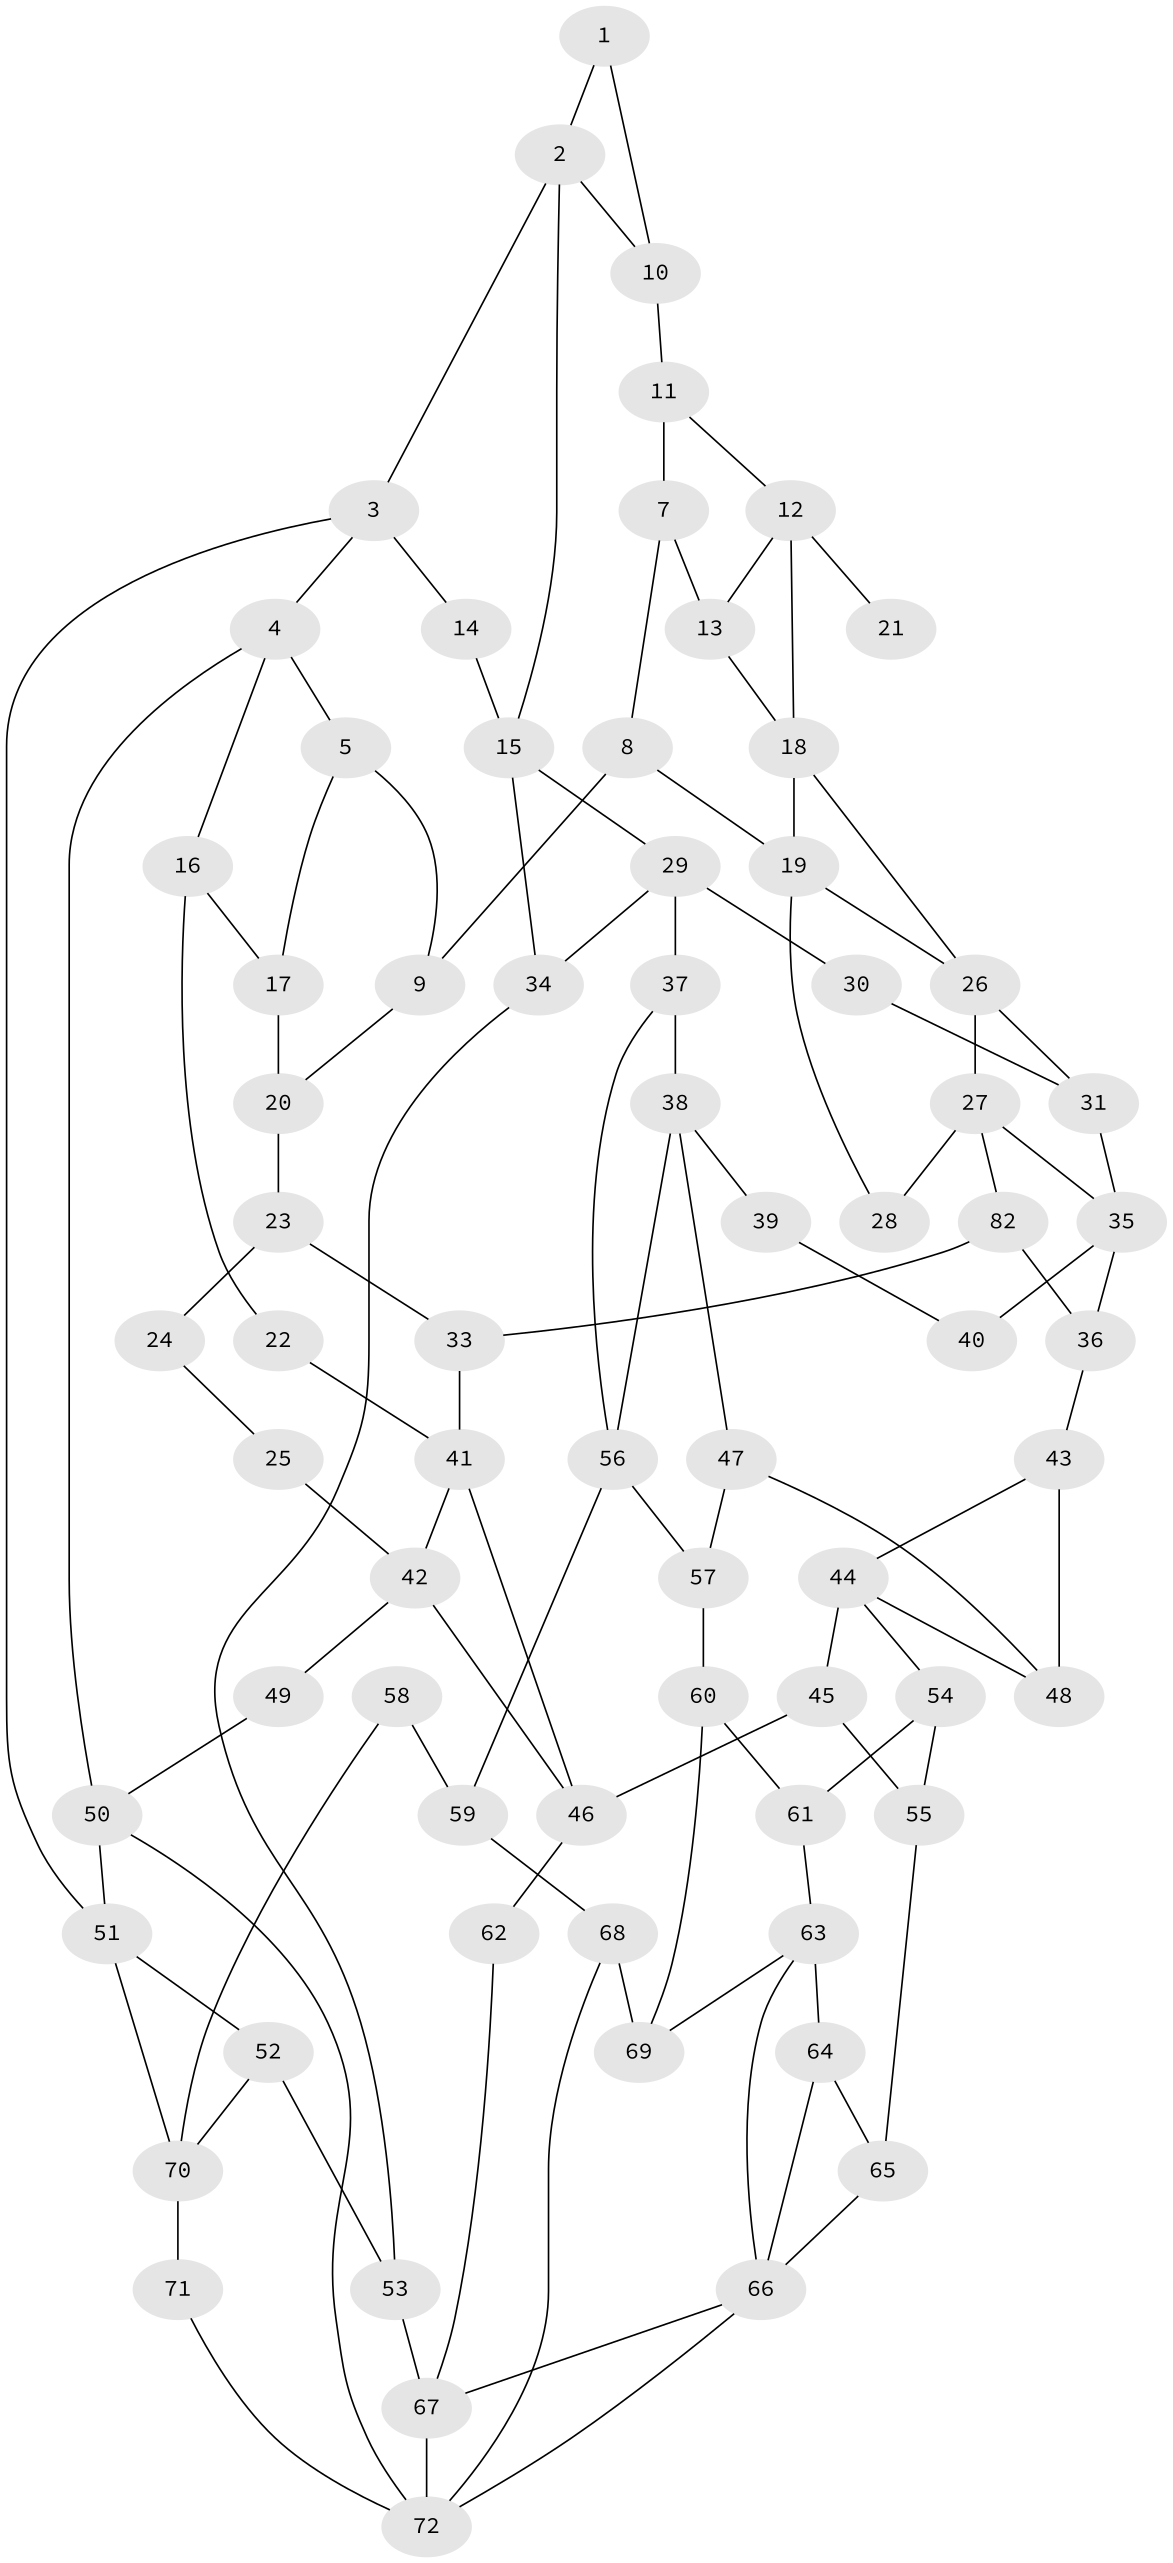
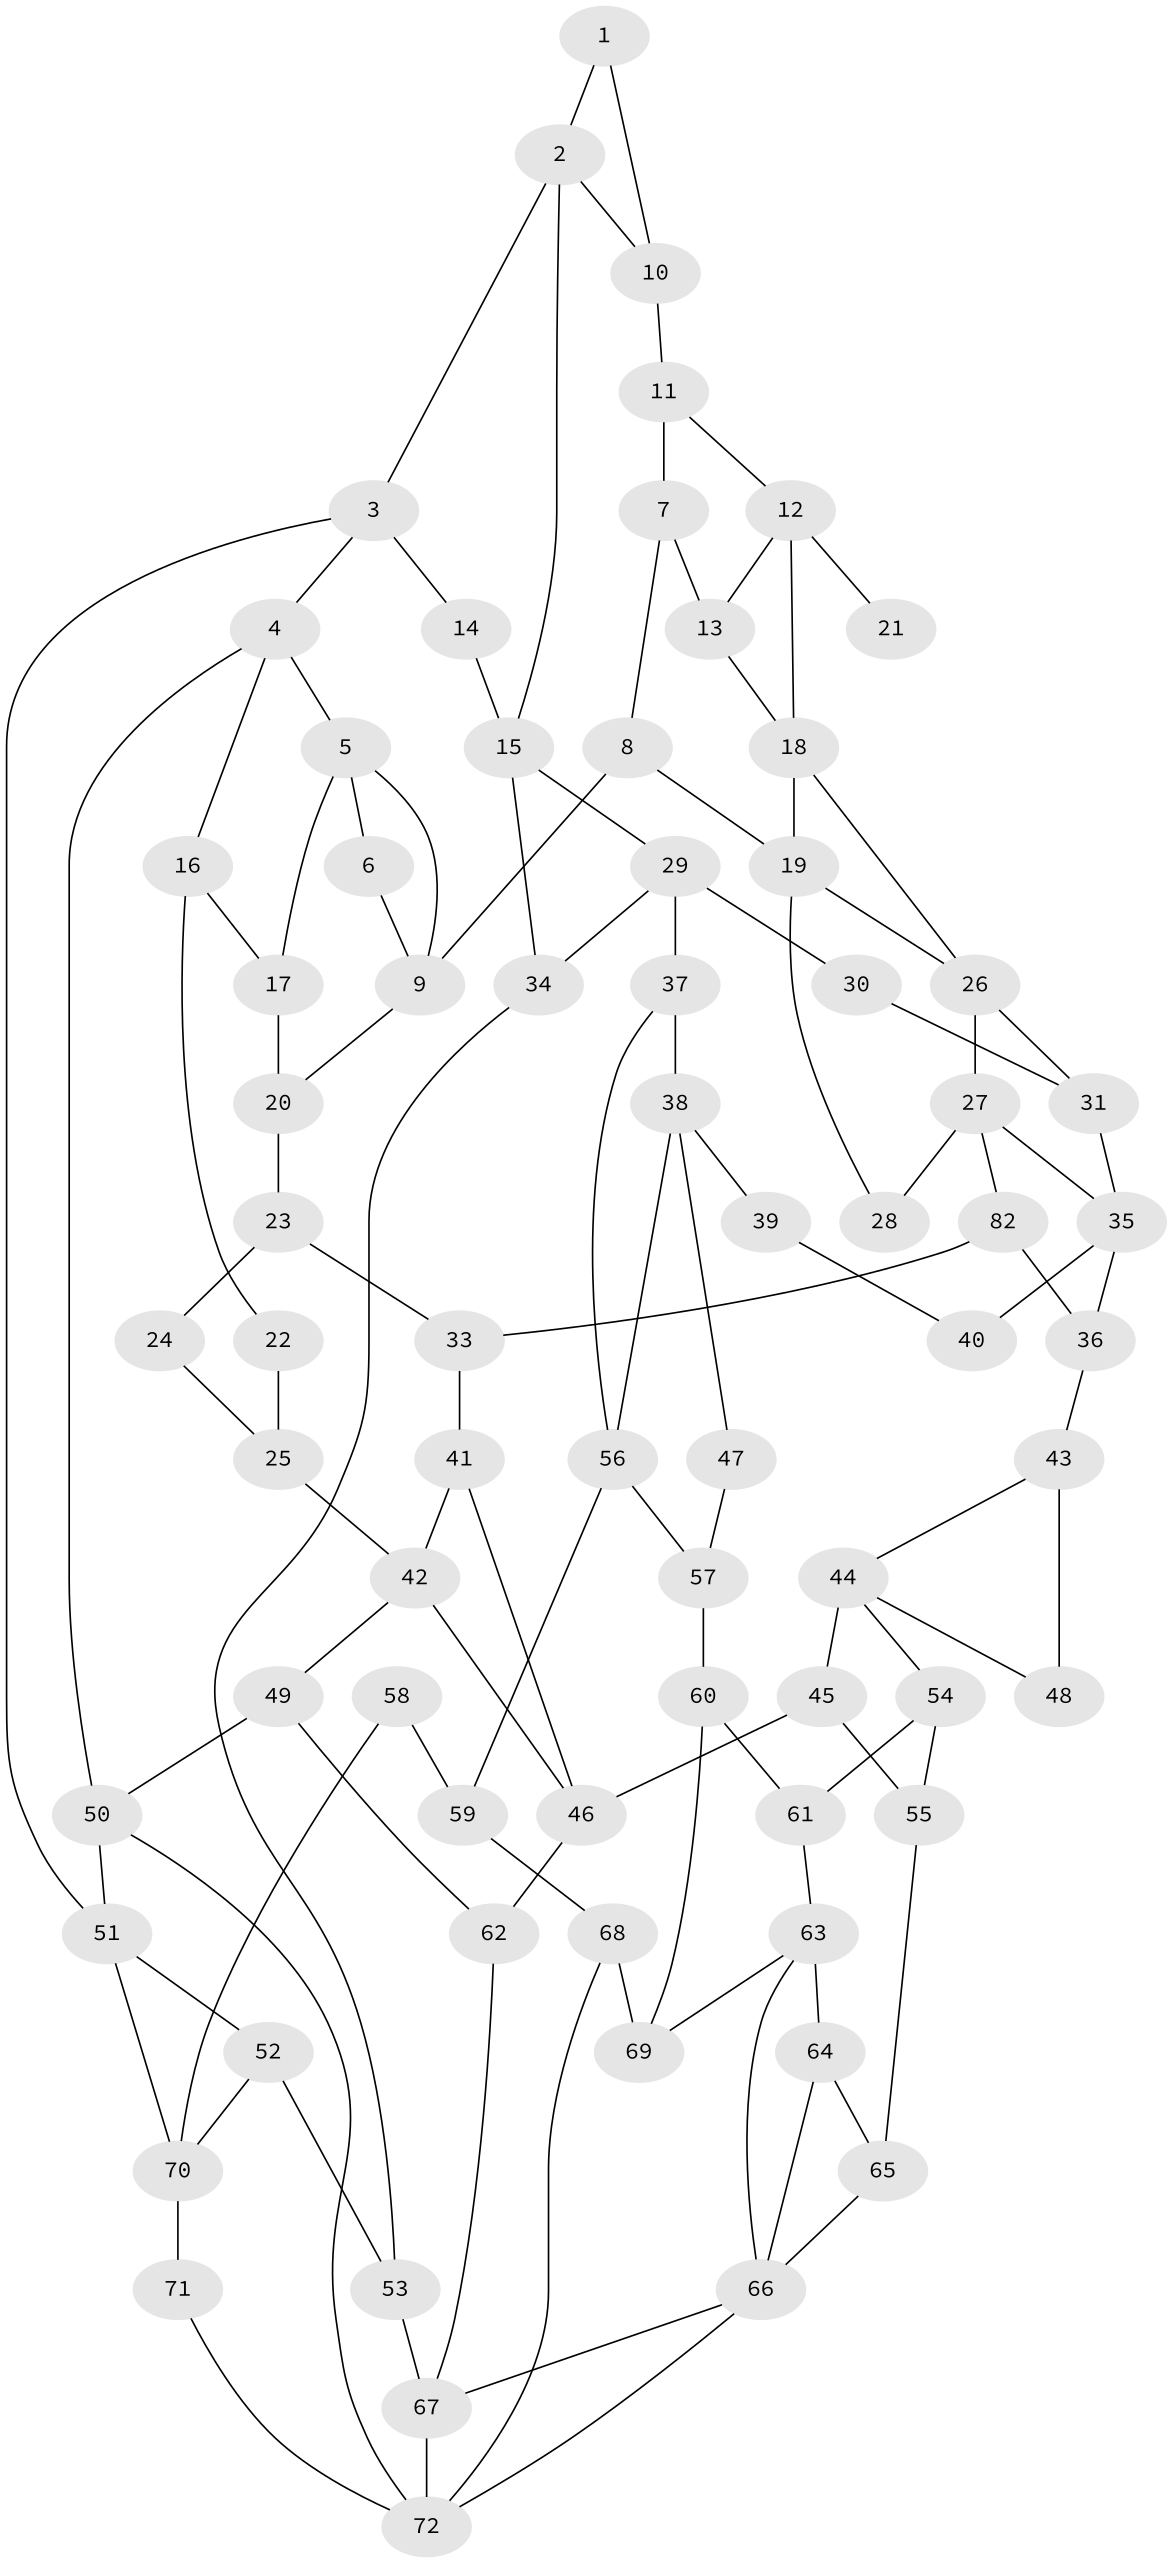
none -> (369, 866)
(378, 1406) -> (278, 1400)
(914, 1557) -> none
none -> (380, 1819)
